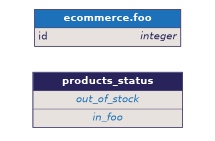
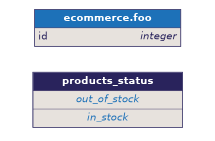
(108, 117) -> (108, 117)
